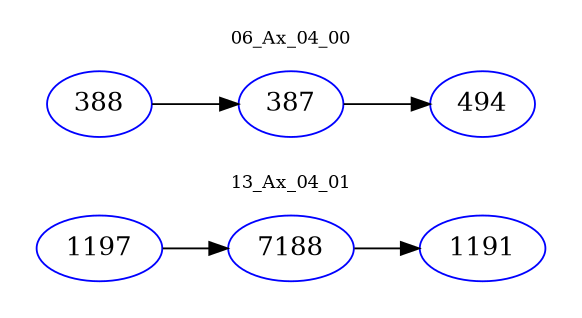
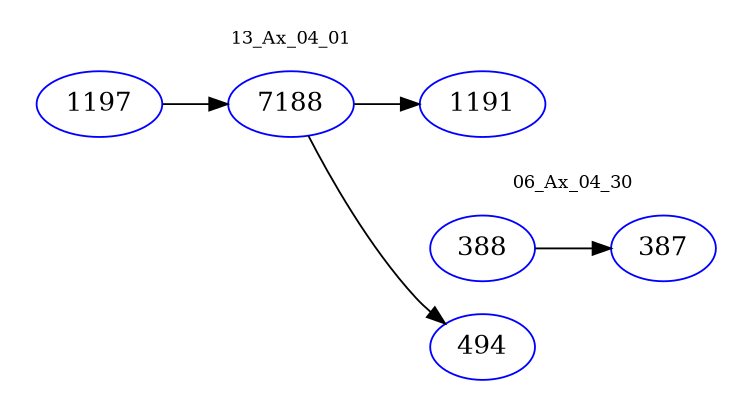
(291, 39) -> (573, 184)
(378, 104) -> (363, 229)
